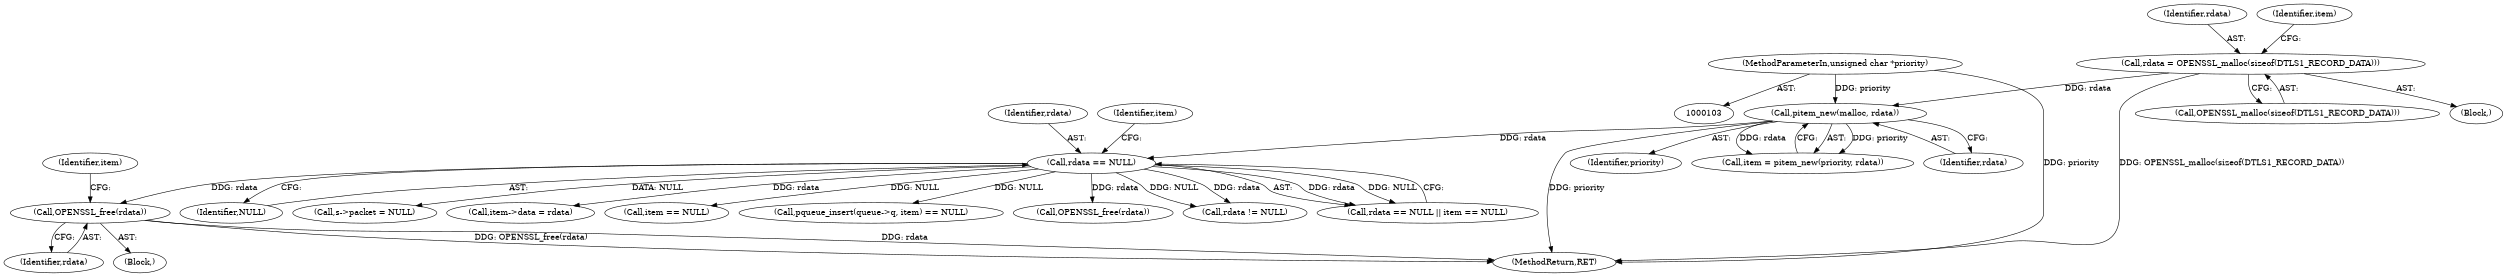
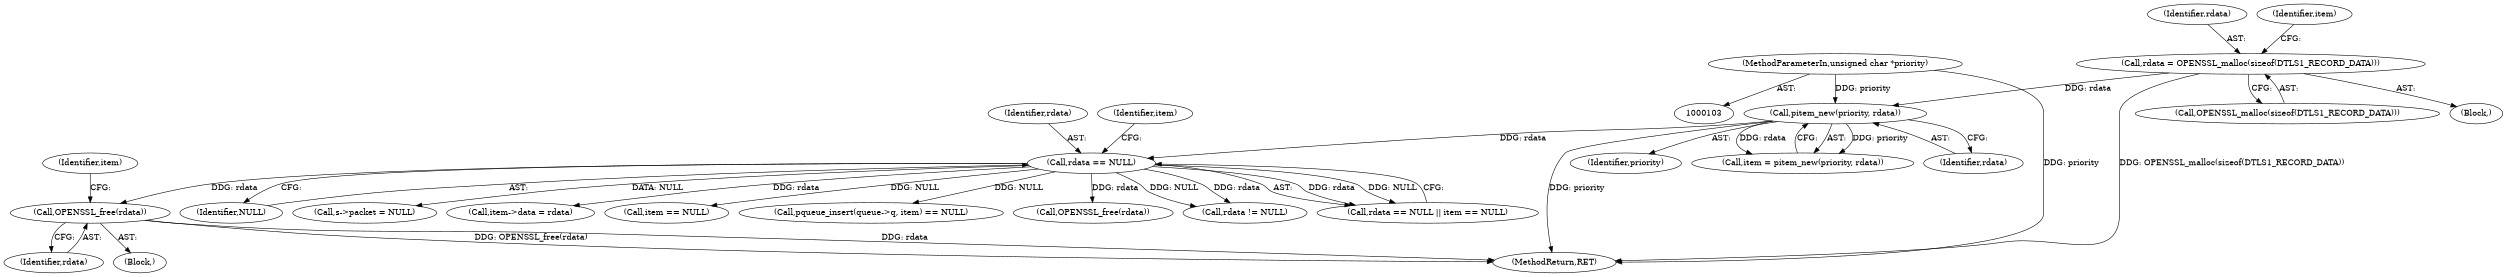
(1835, 114) -> (1835, 114)
